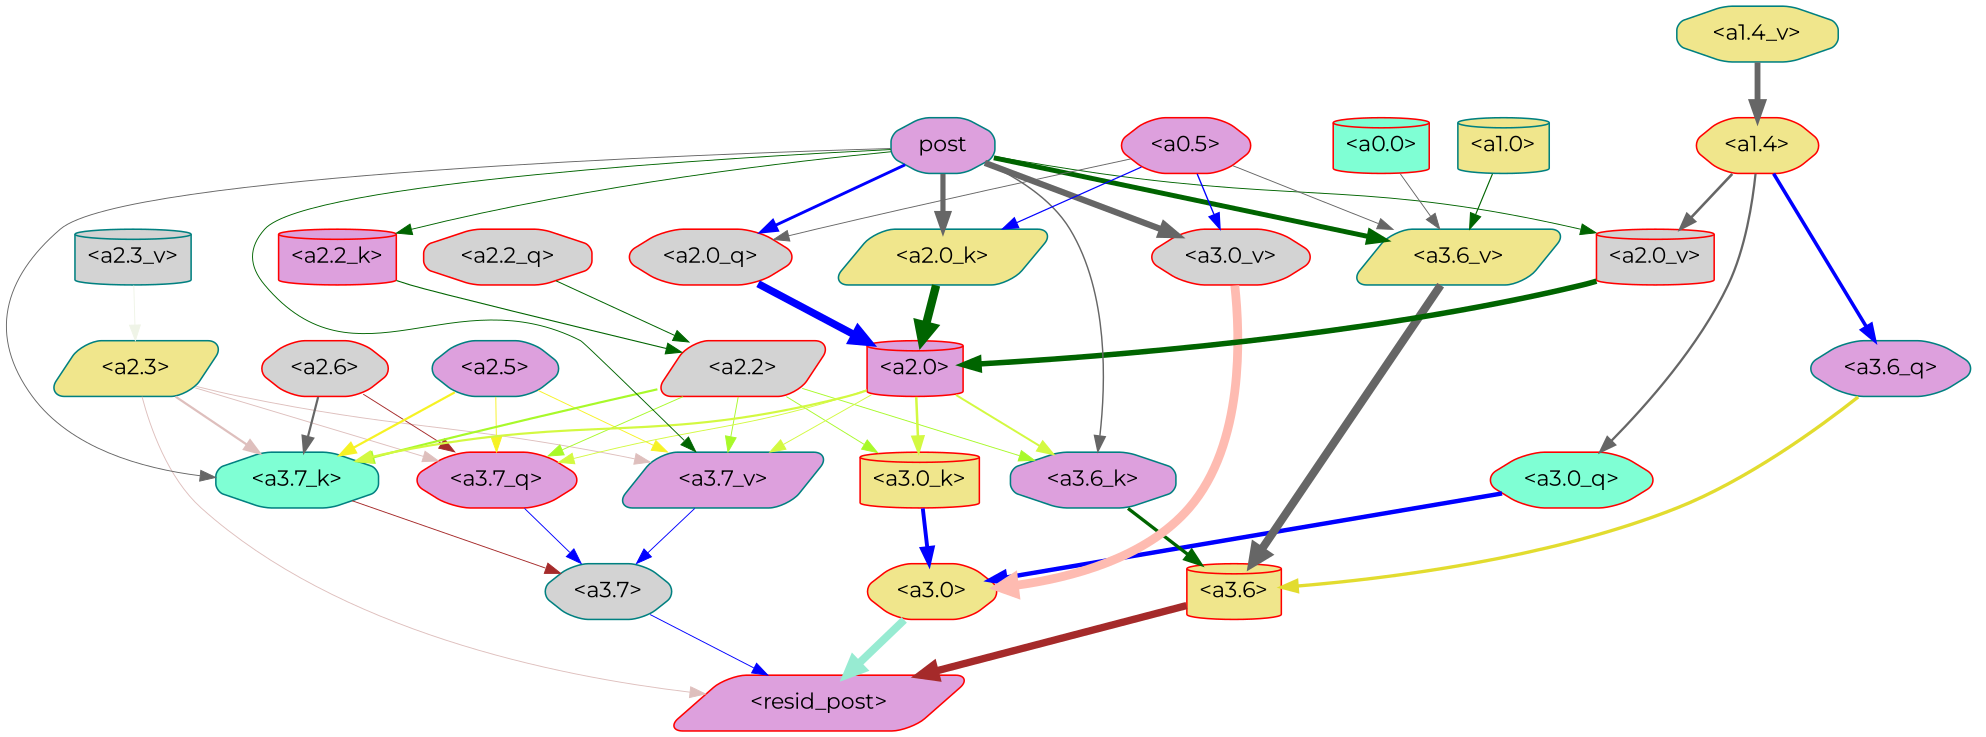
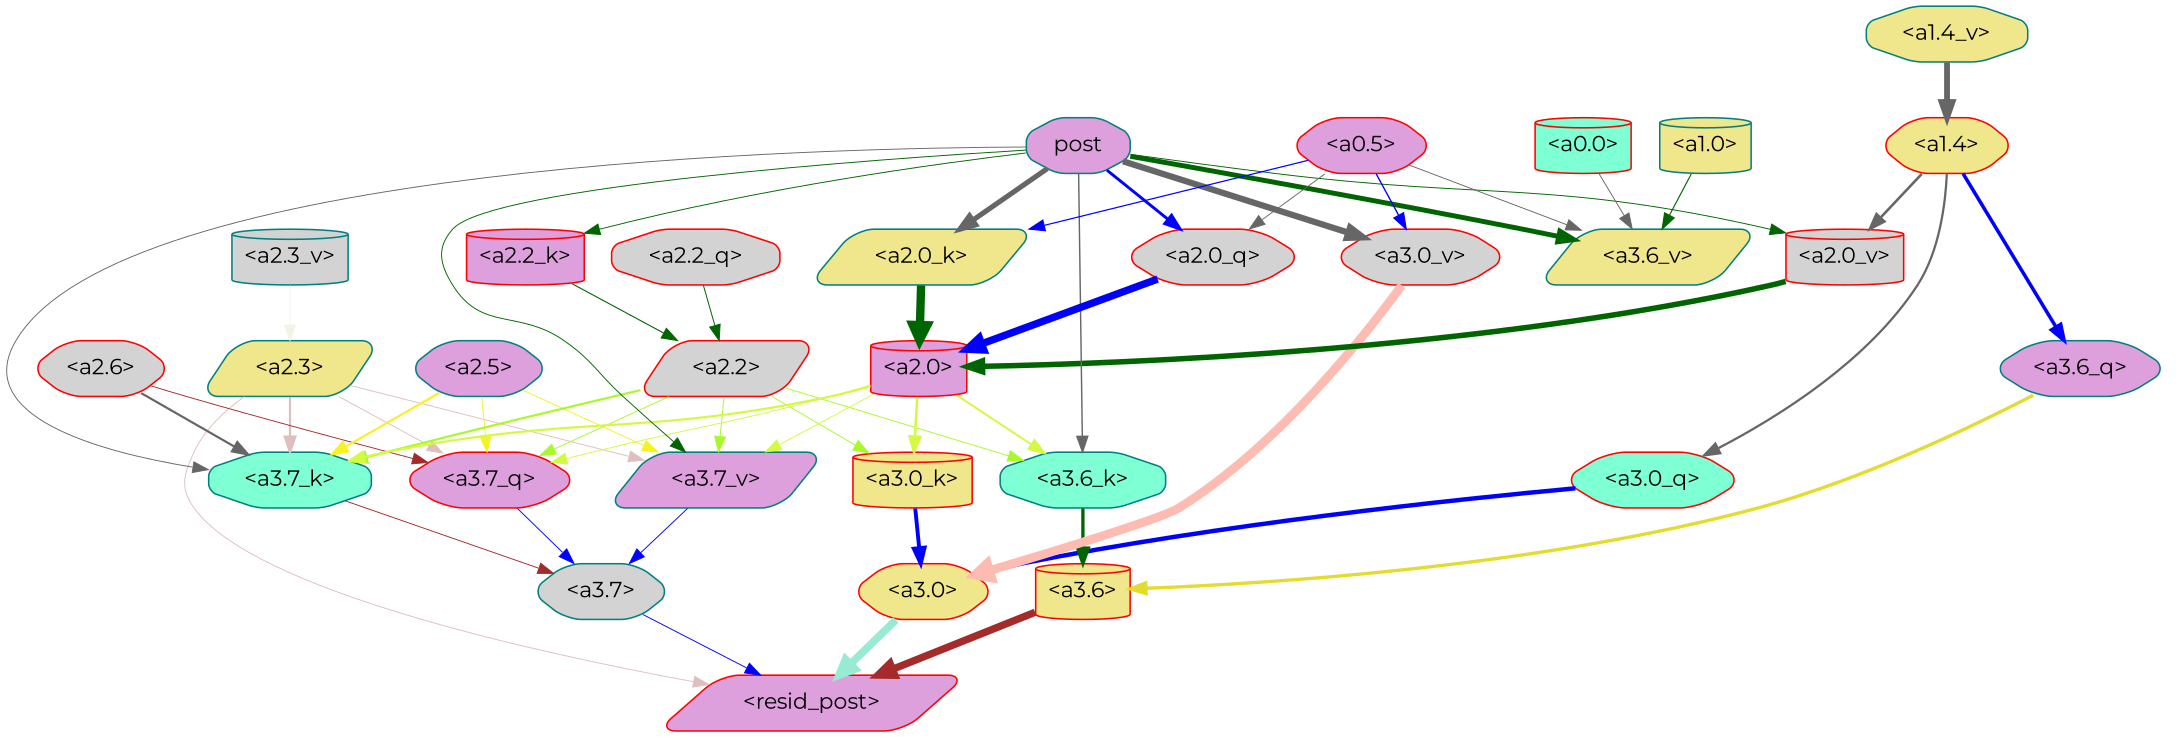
(1351, 418) -> none
(1093, 480) -> (1083, 480)
